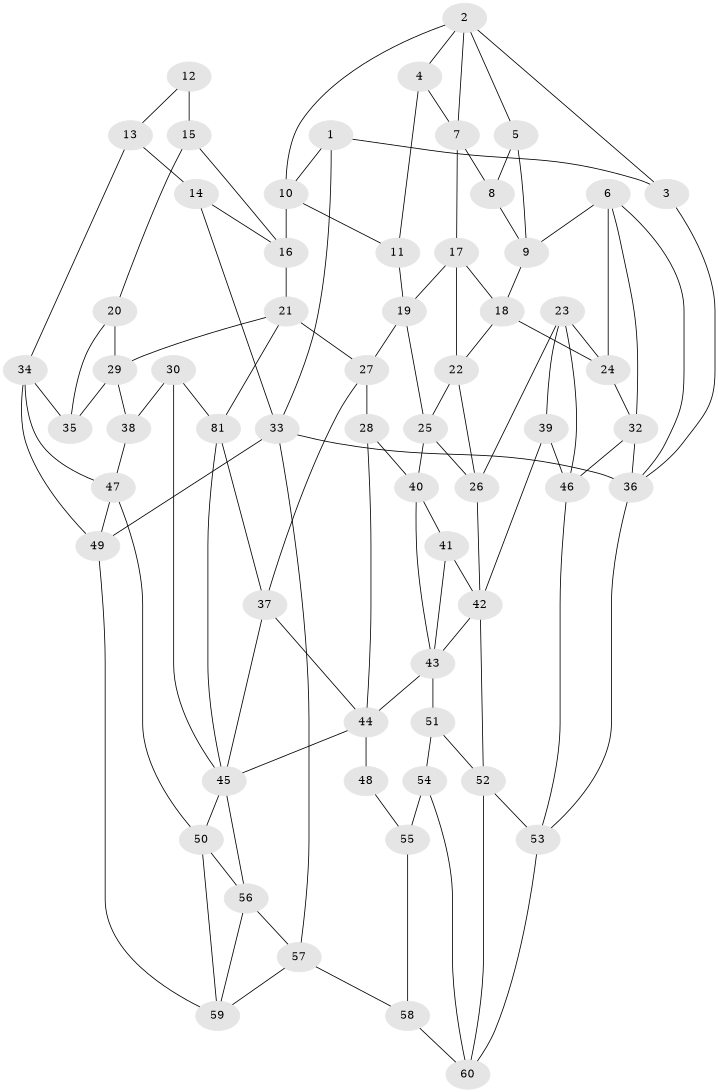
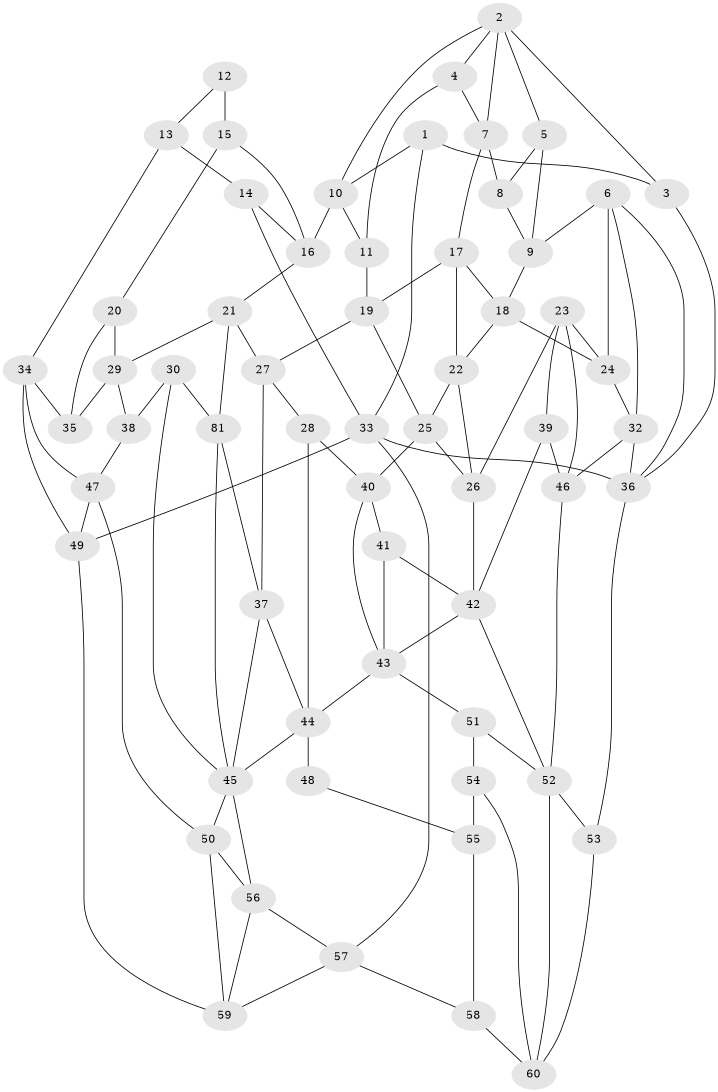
(560, 665) -> (557, 634)
